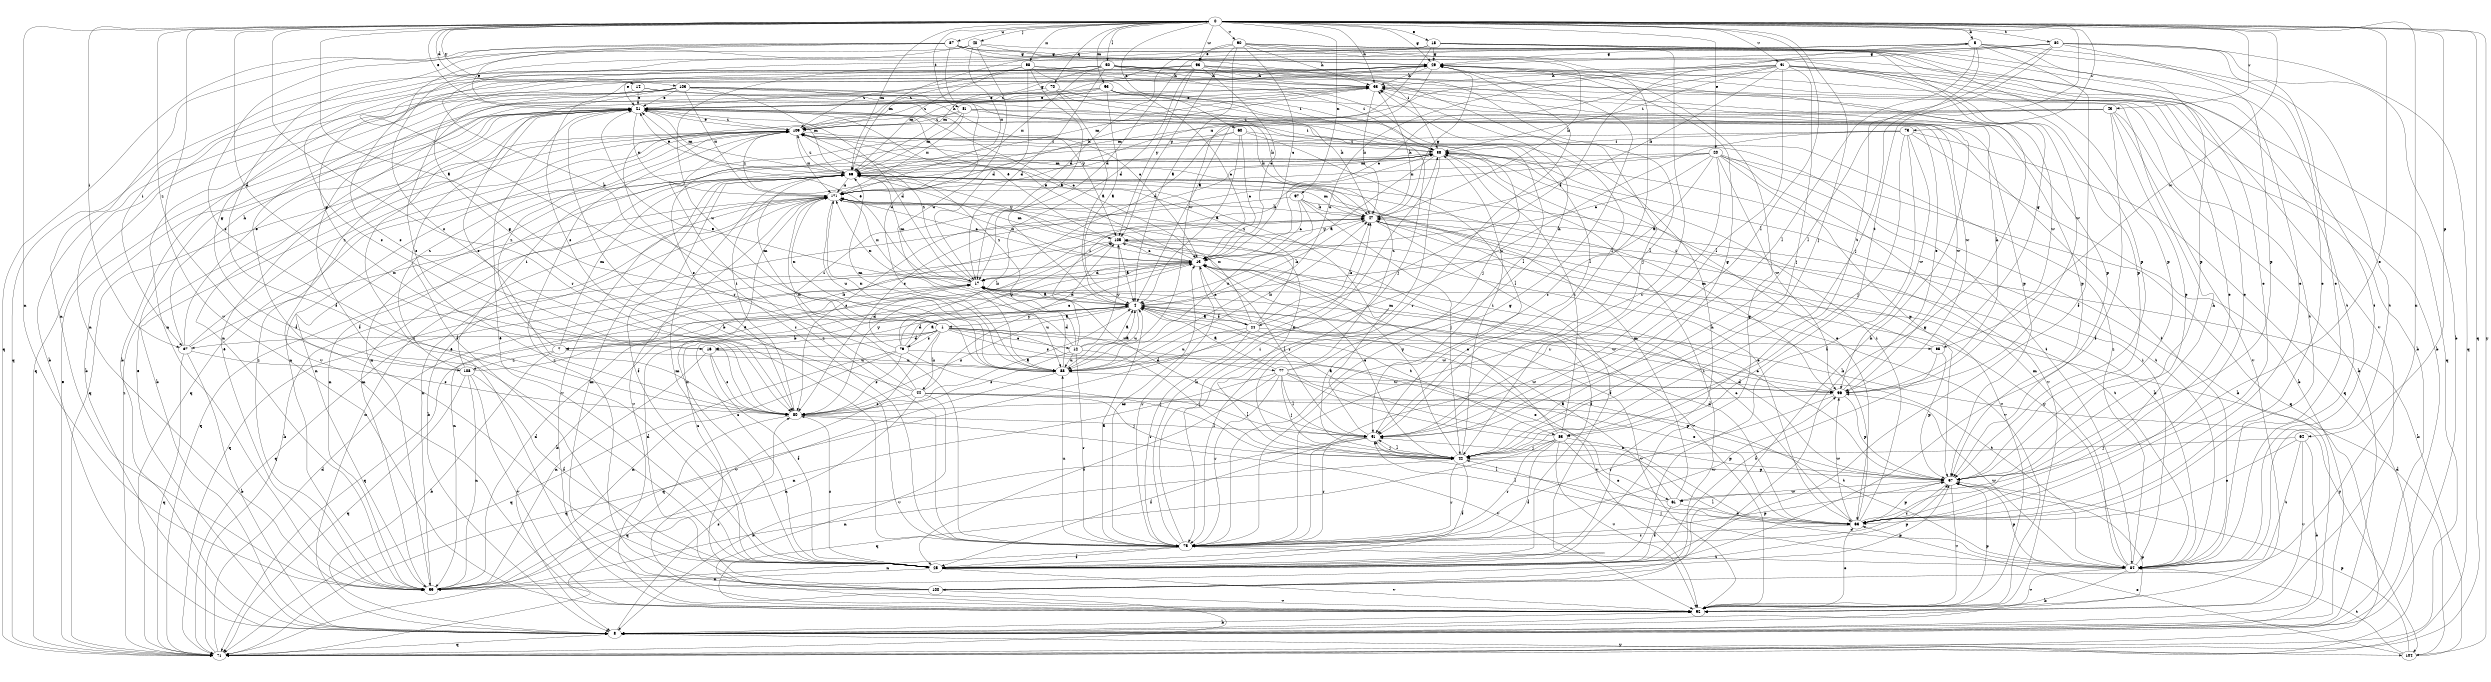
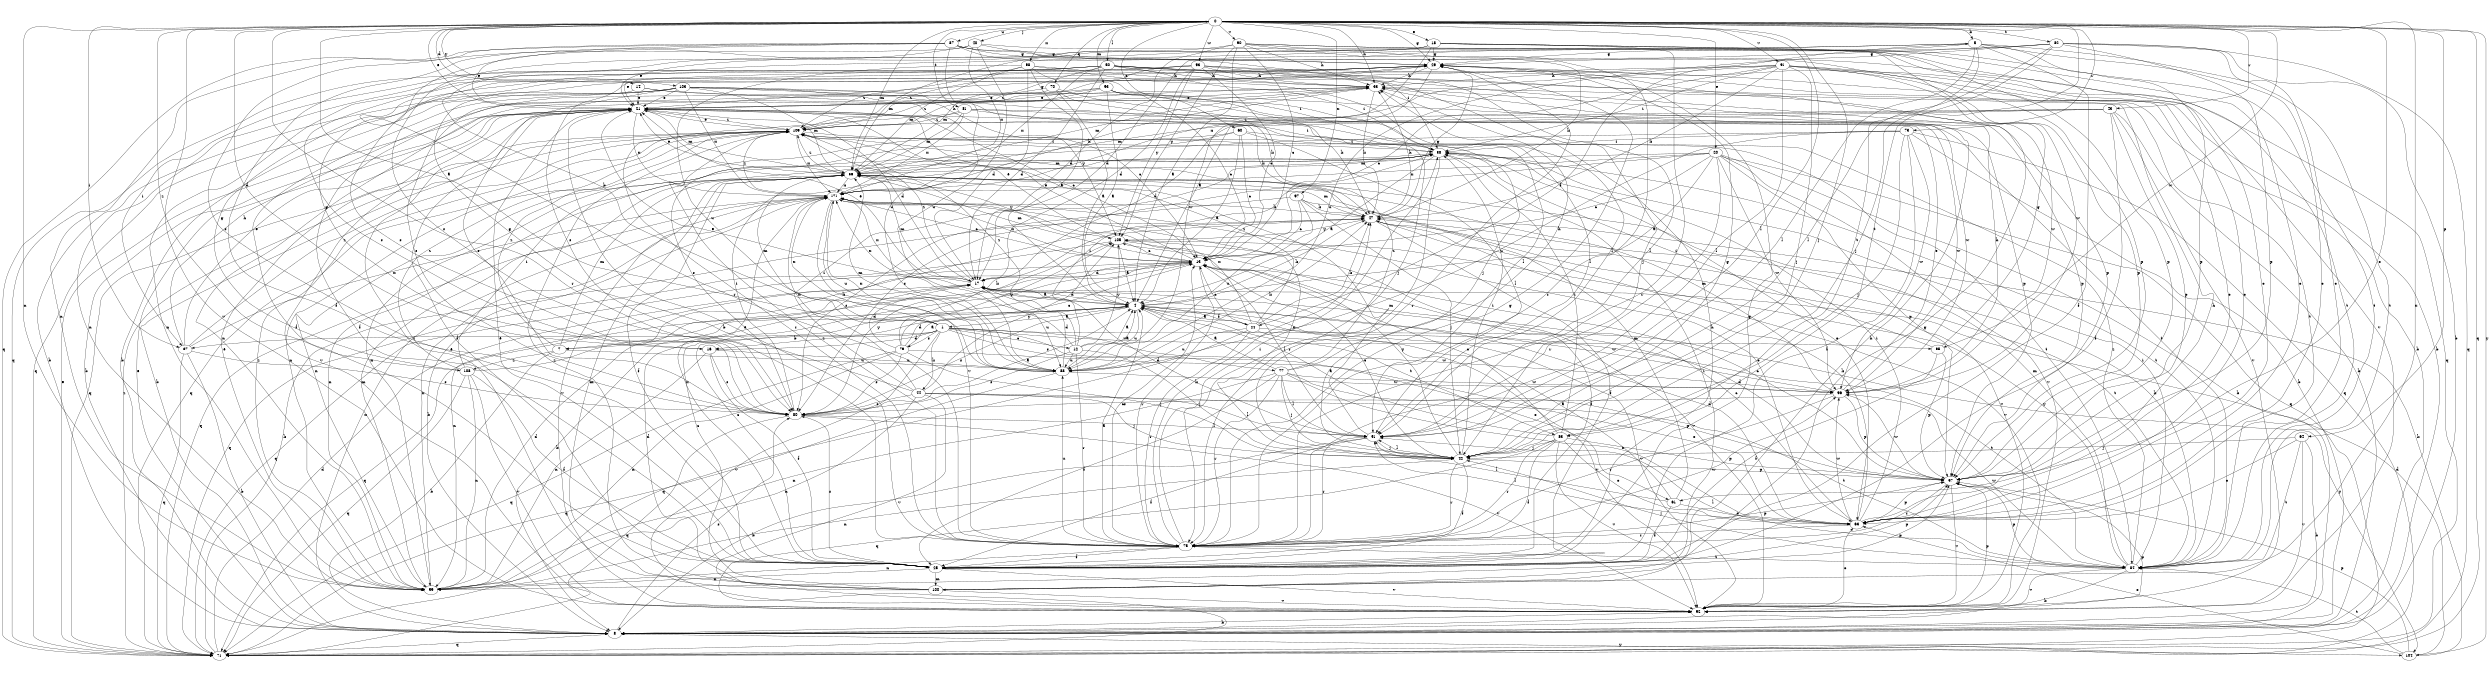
(1220, 46) -> (914, 57)
(700, 419) -> (936, 578)
(1807, 489) -> (1896, 444)
(916, 606) -> (971, 417)
